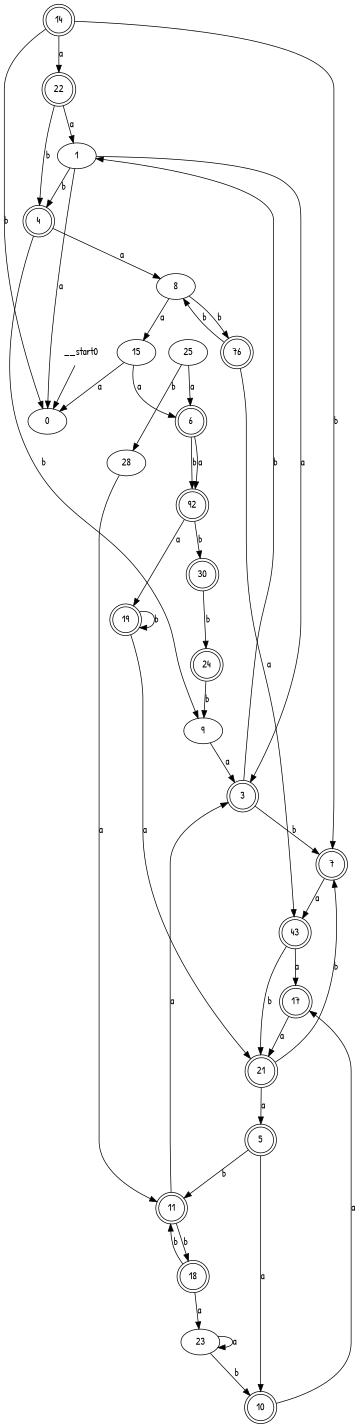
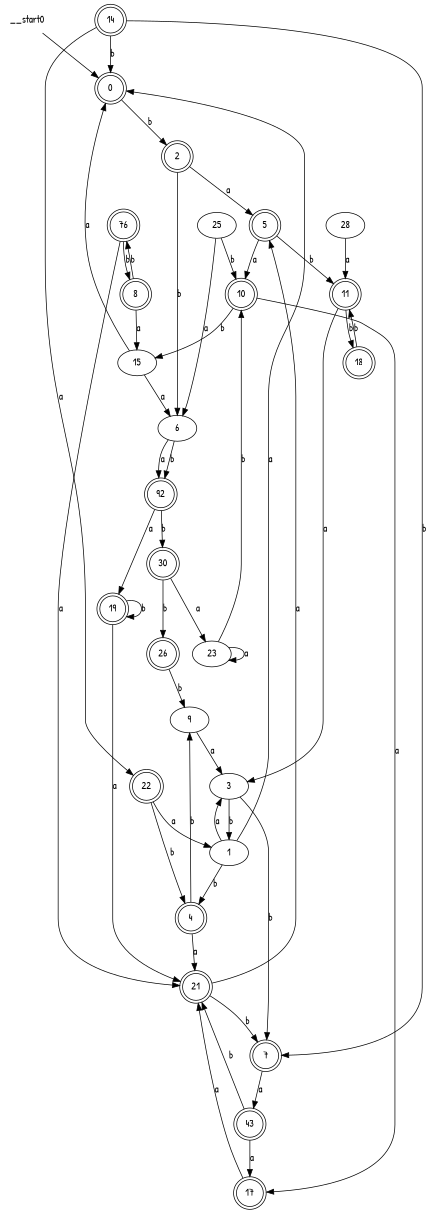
none -> (177, 157)
(103, 252) -> (193, 949)
(176, 287) -> (136, 294)
none -> (208, 335)
(159, 404) -> (227, 255)
(47, 421) -> (111, 88)
(191, 421) -> (177, 428)
(254, 627) -> (58, 649)
(207, 665) -> (163, 654)
(243, 796) -> (229, 786)
(196, 1307) -> (186, 607)
